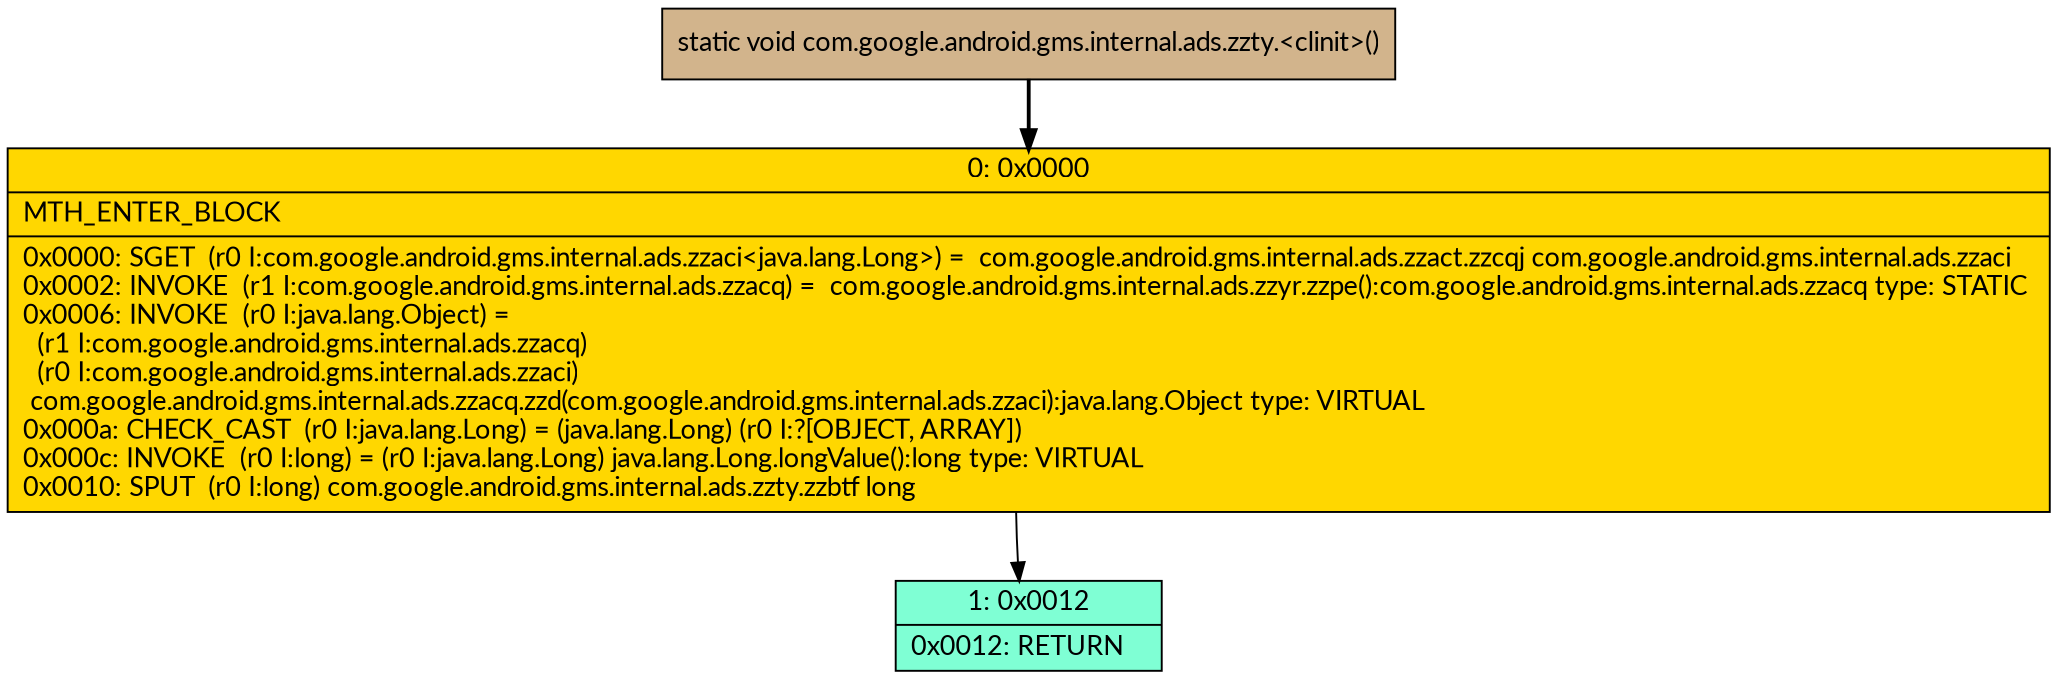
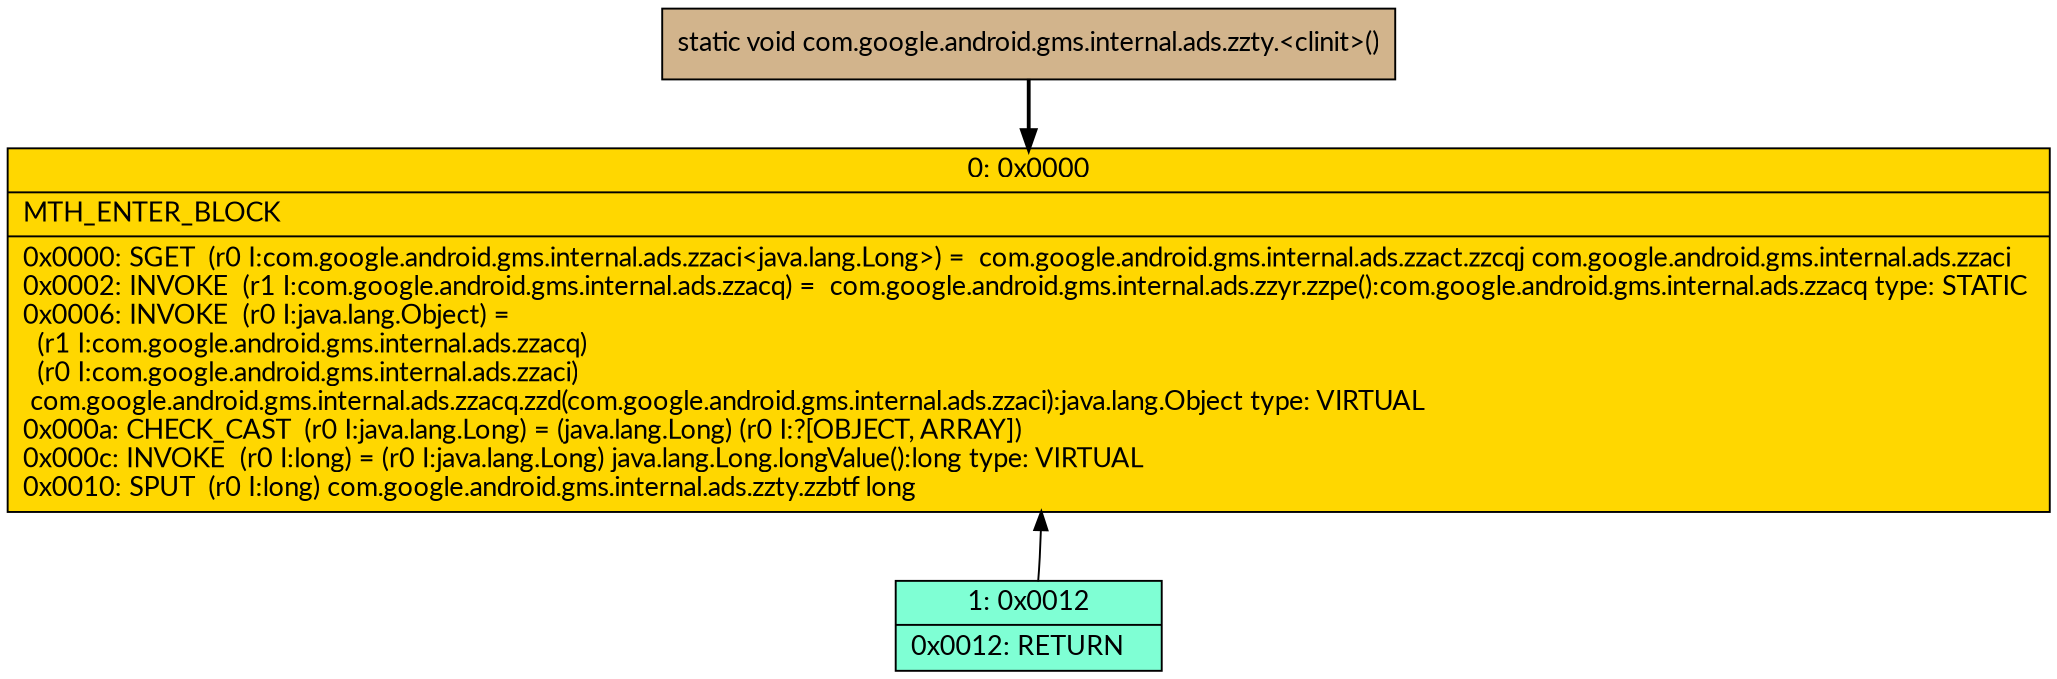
(1017, 537) -> (1040, 556)
